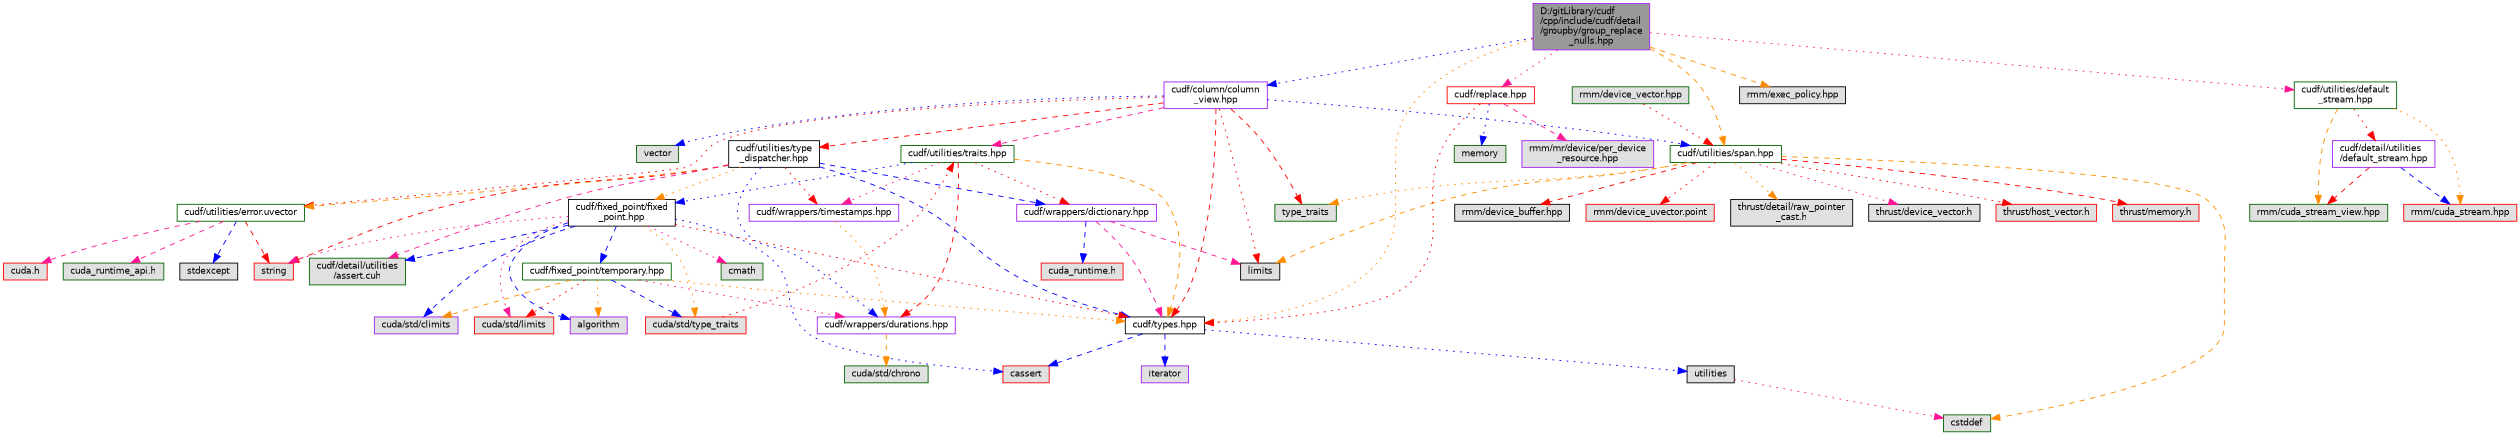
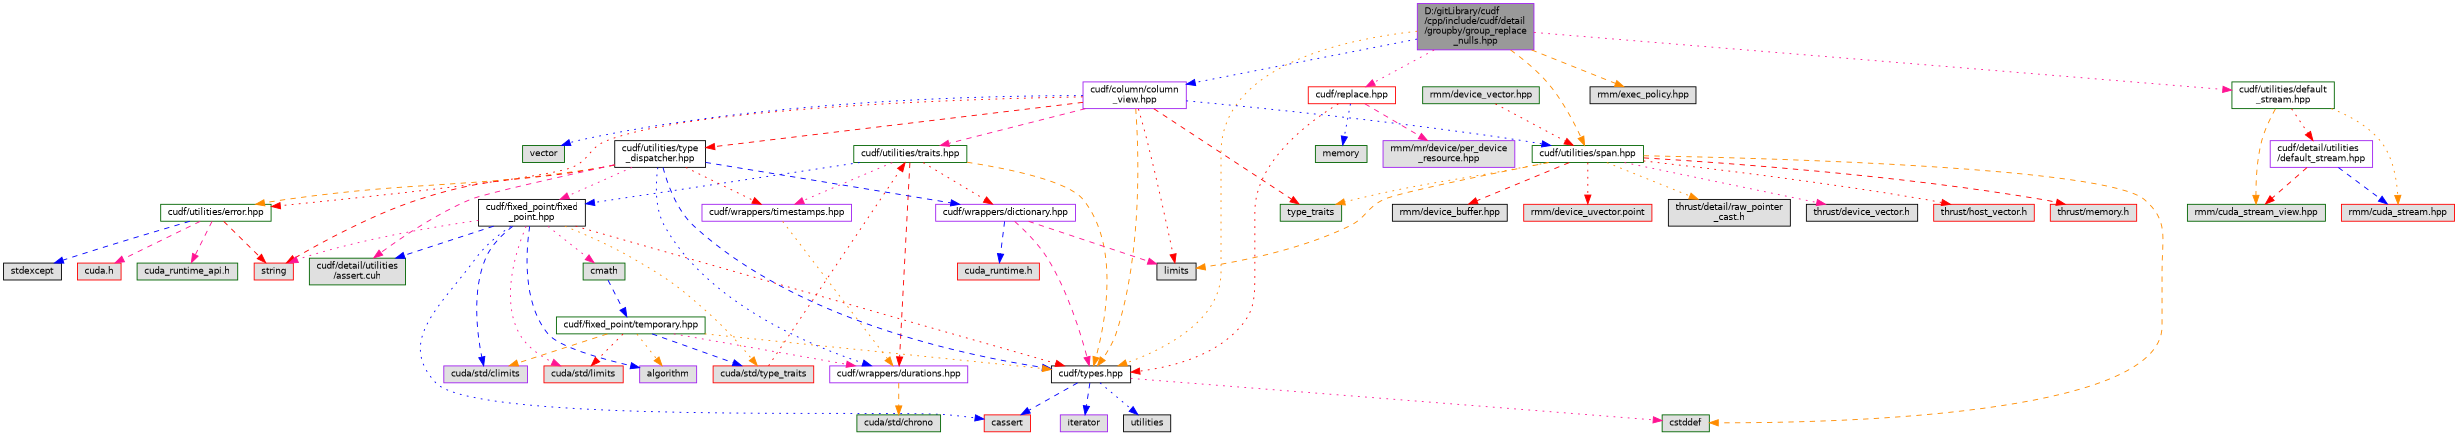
(702, 182) -> (600, 182)
(1209, 212) -> (1135, 236)
(241, 213) -> (216, 213)
(610, 240) -> (615, 294)
(1834, 398) -> (1392, 399)
